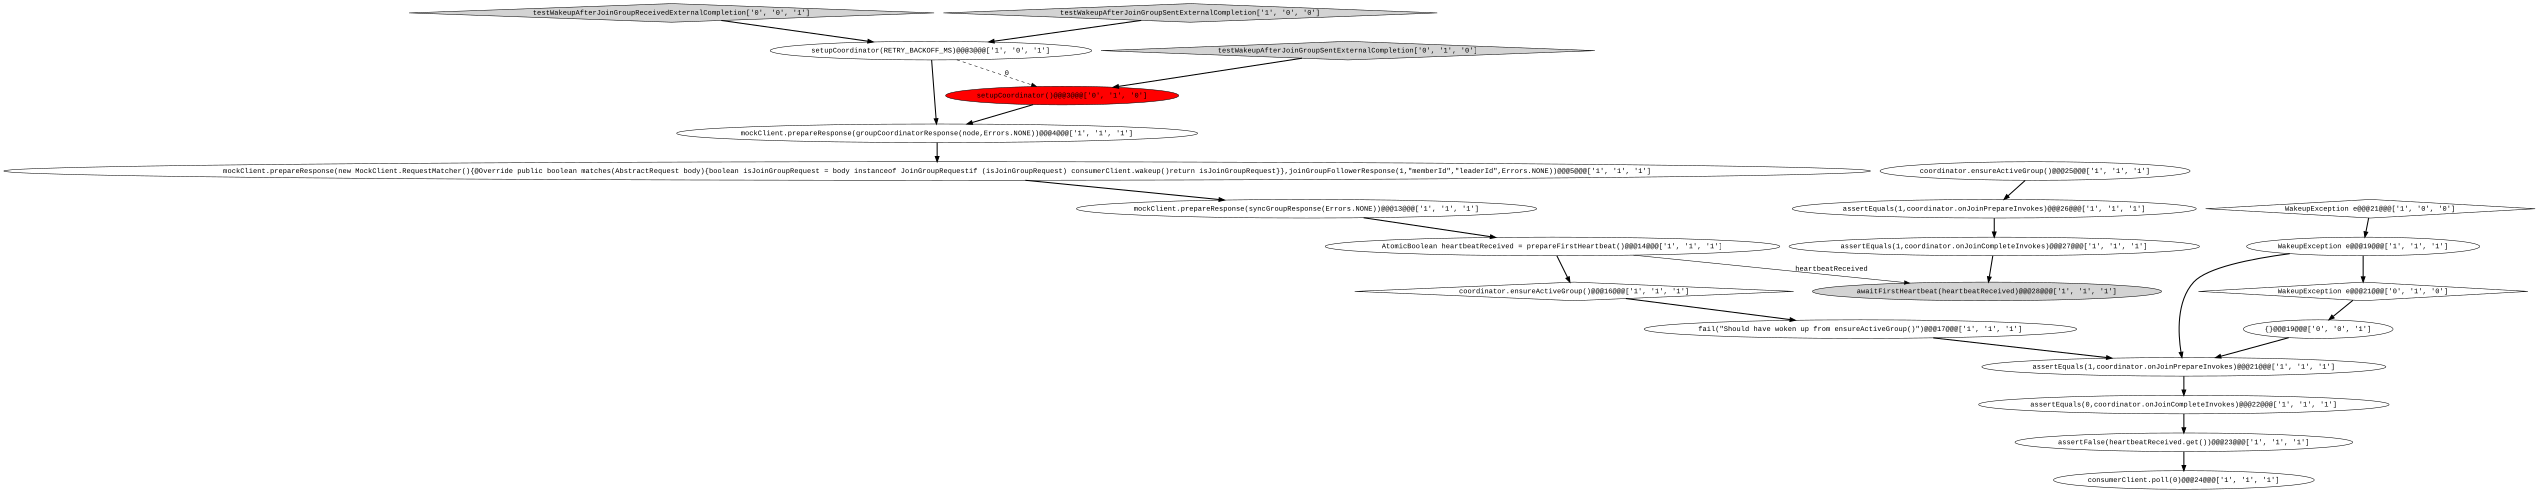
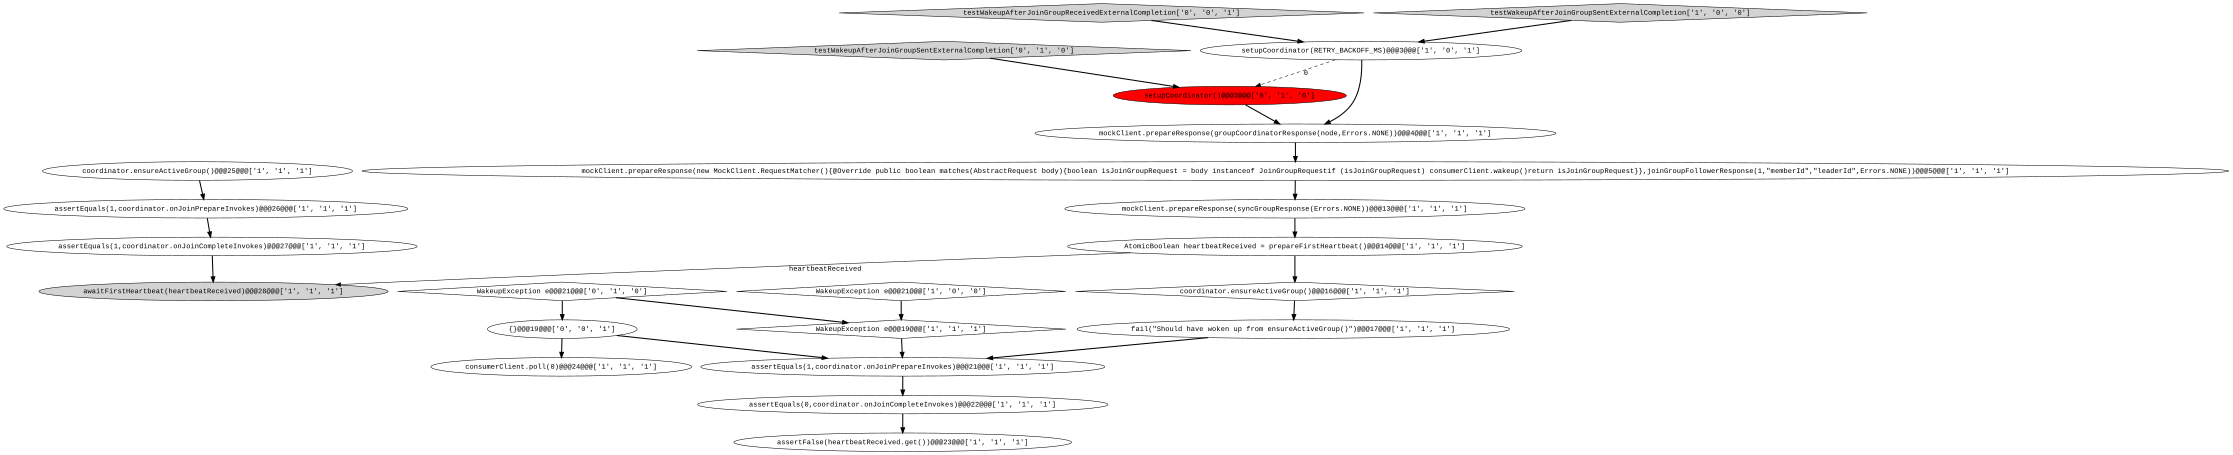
(2363, 246) -> (901, 329)
(2363, 266) -> (729, 310)
(2184, 459) -> (562, 345)
